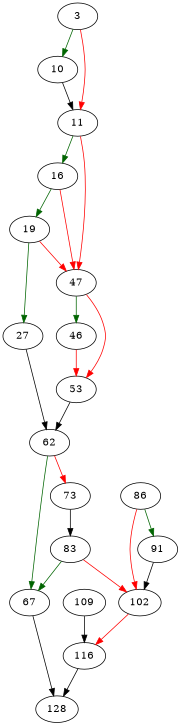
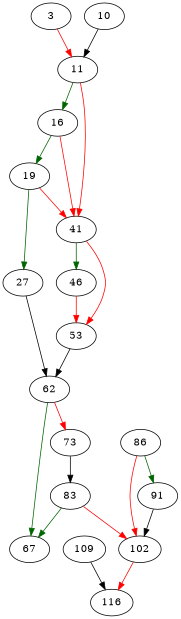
(69, 39) -> none
(76, 283) -> (76, 229)
(57, 709) -> none
